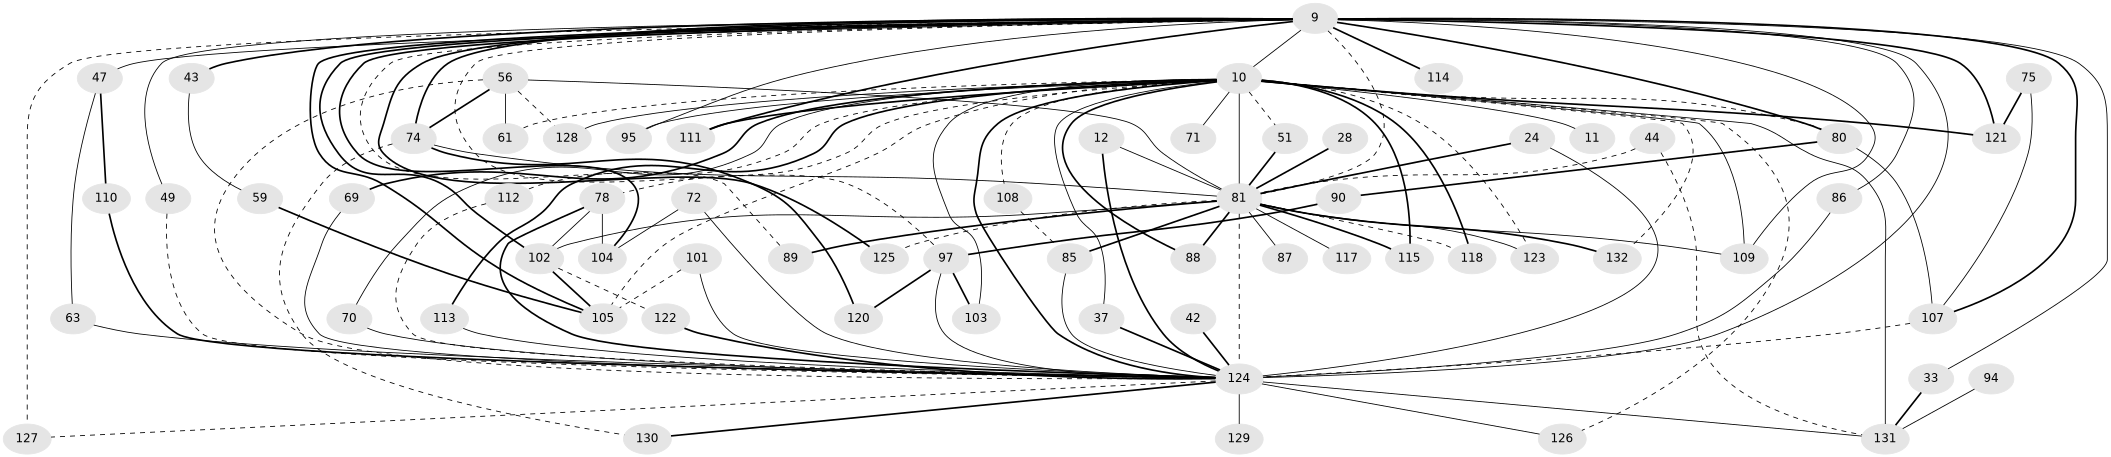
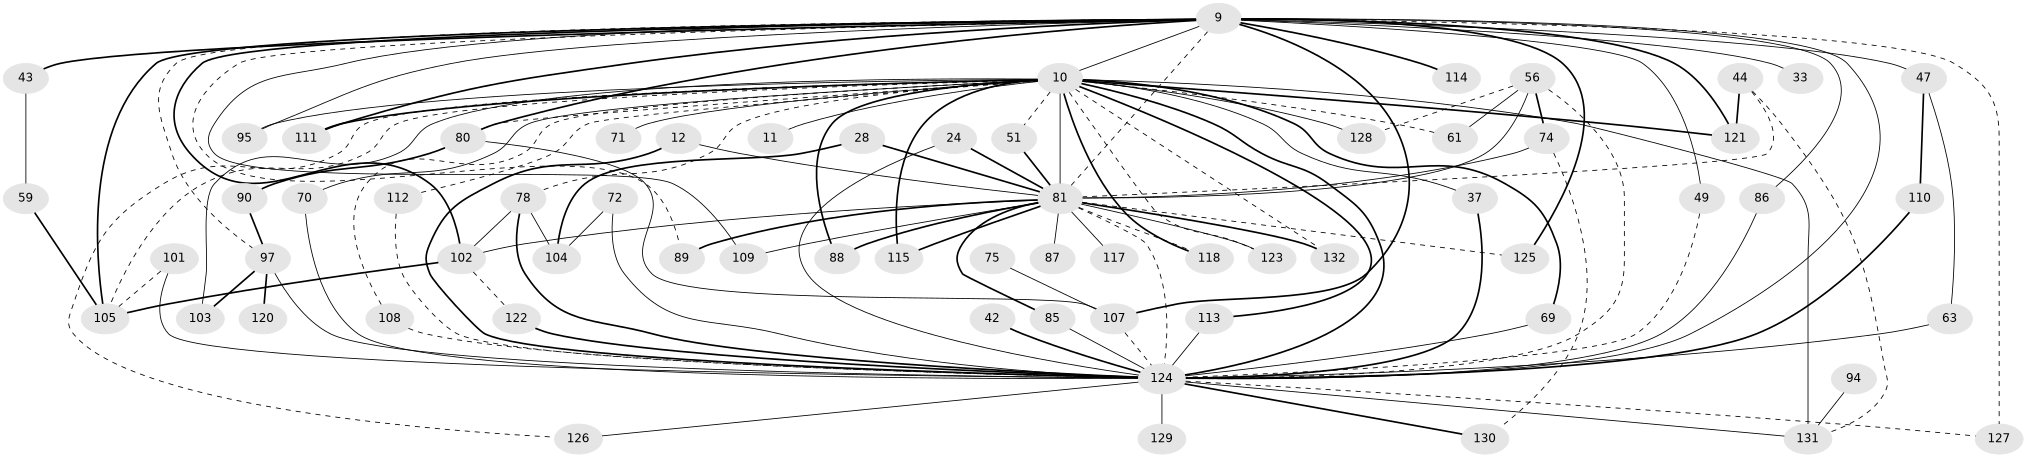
(834, 23) -> none
(393, 56) -> (670, 162)
(1546, 107) -> none
(2013, 109) -> (1738, 109)
(673, 162) -> none
(1039, 229) -> (772, 366)
(1908, 409) -> none
